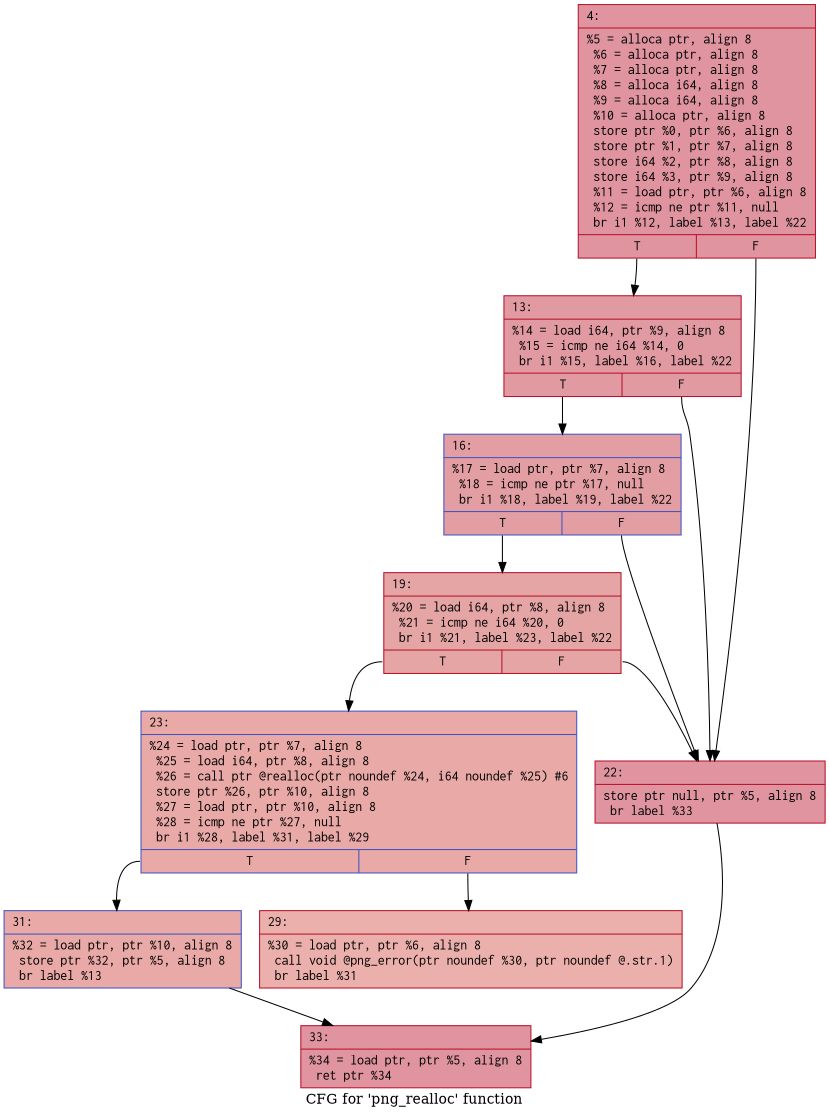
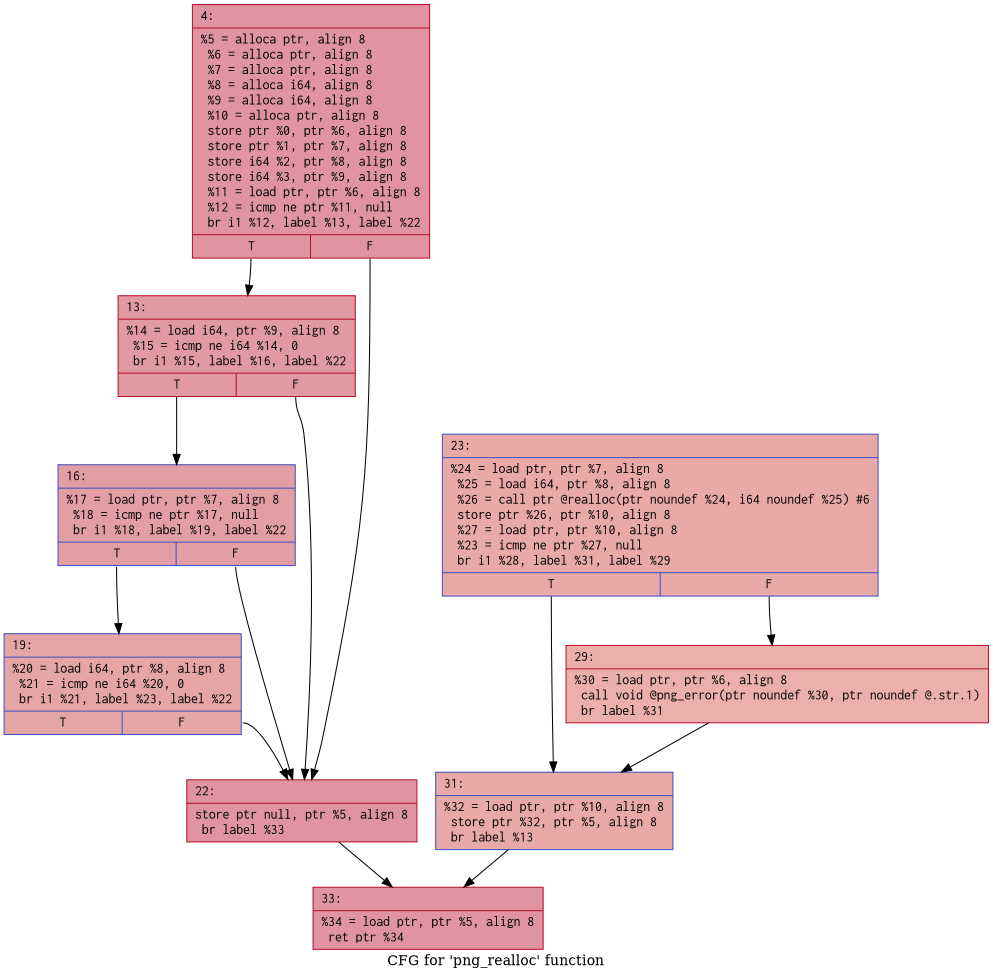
(502, 623) -> (123, 684)
(358, 674) -> none
none -> (670, 745)
(246, 822) -> (547, 545)
